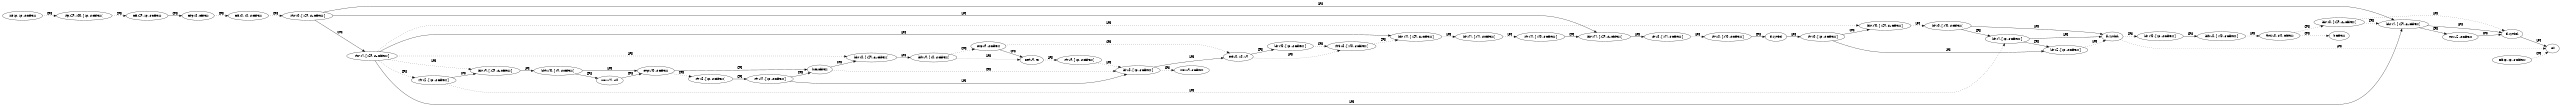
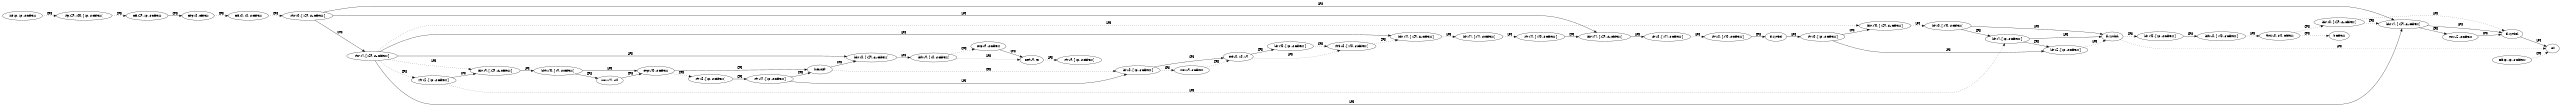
(1117, 44) -> (1216, 65)
(621, 56) -> (621, 56)
(1192, 57) -> (1192, 57)
(1107, 65) -> none
(820, 70) -> (820, 70)
